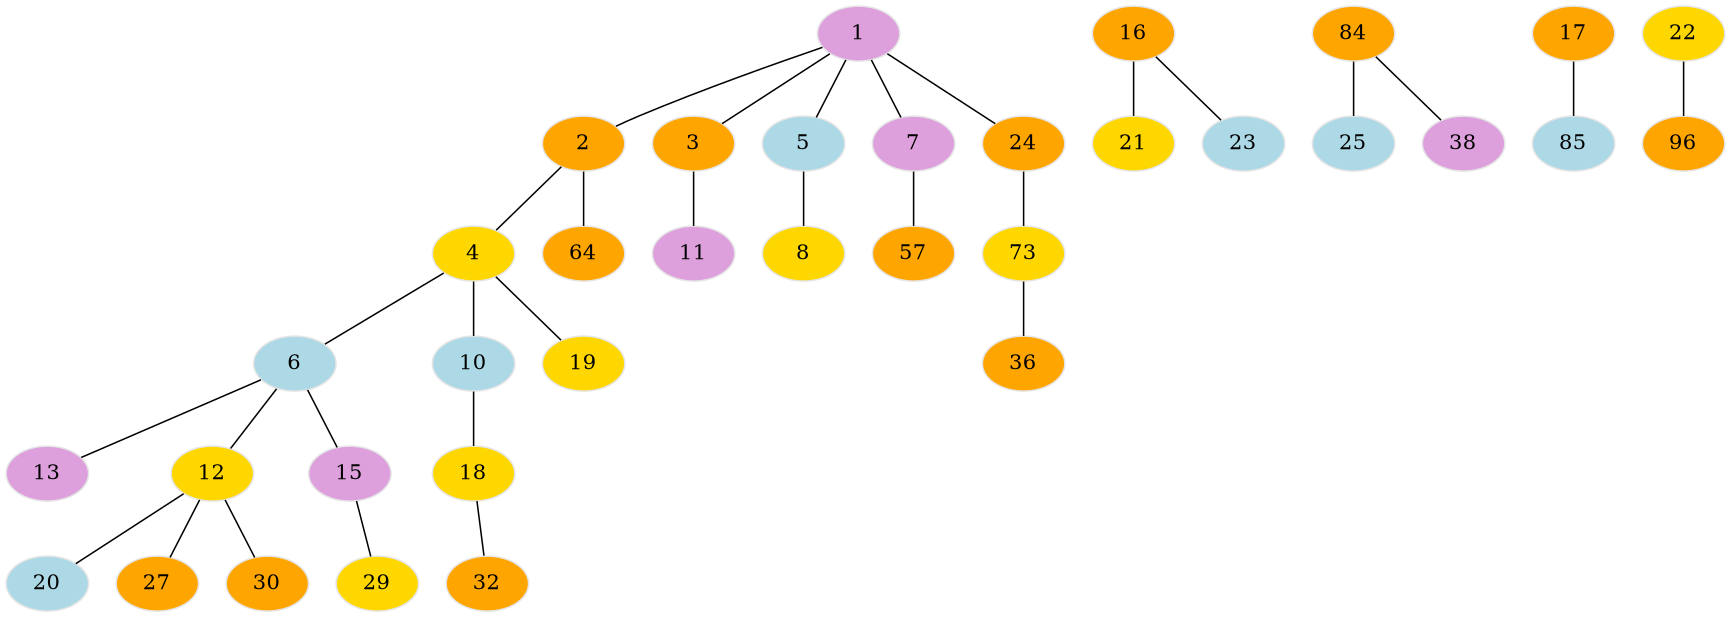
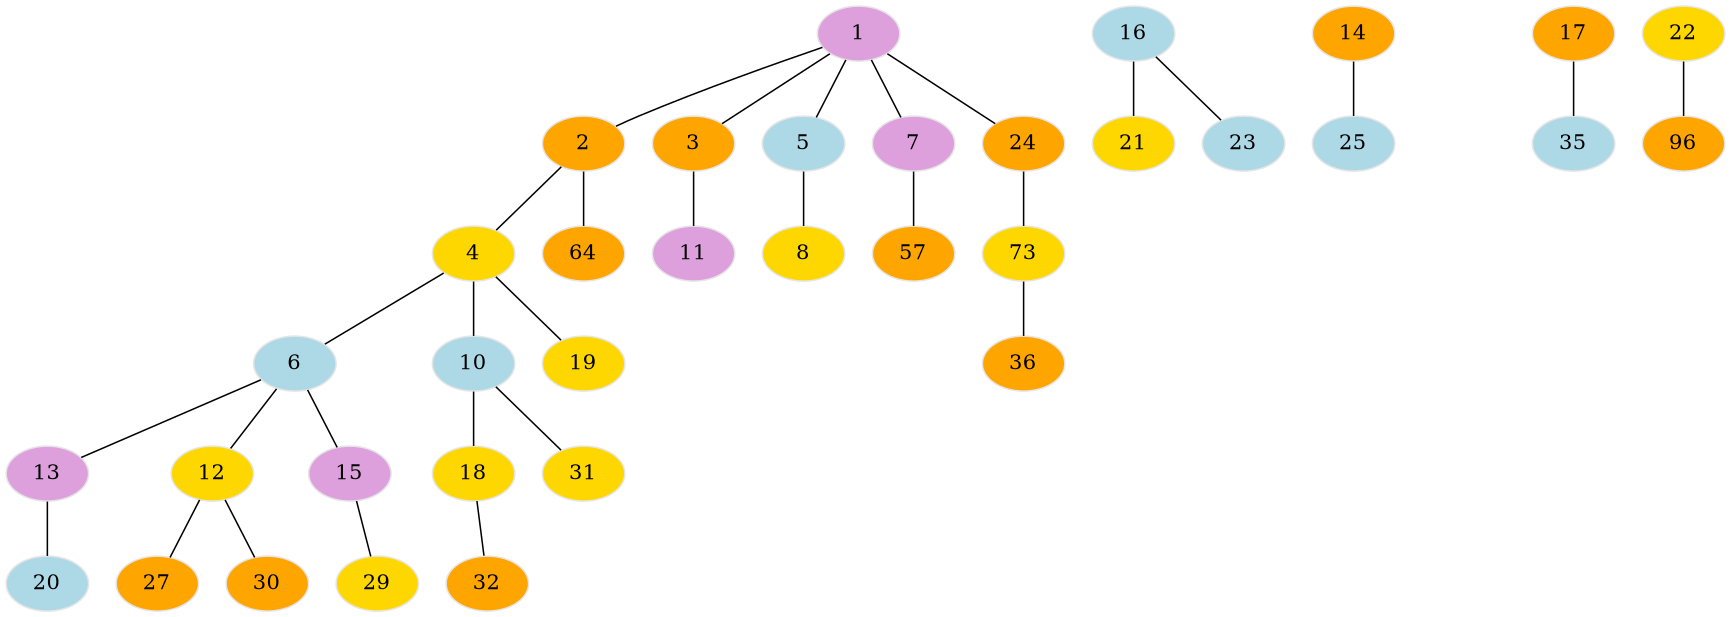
(1134, 34) -> (1134, 34)
(1354, 34) -> (1354, 34)
(1464, 144) -> none
(1574, 144) -> (1574, 144)
none -> (584, 474)
(130, 529) -> (47, 529)
